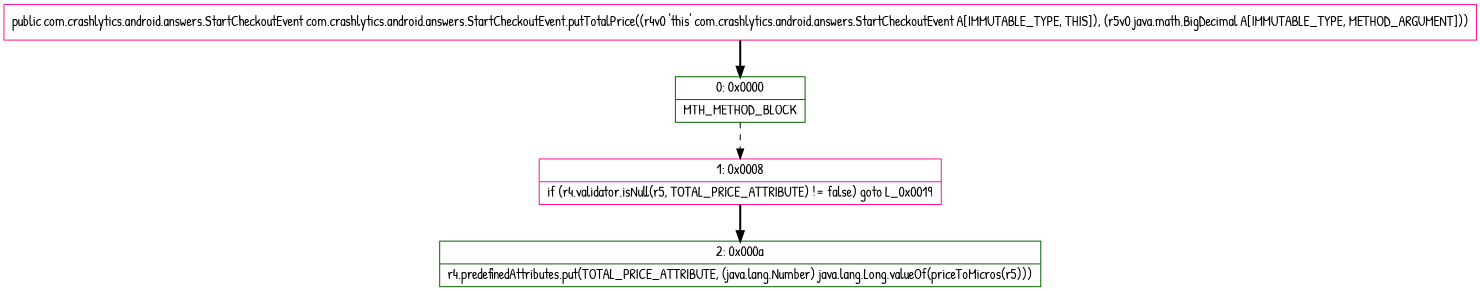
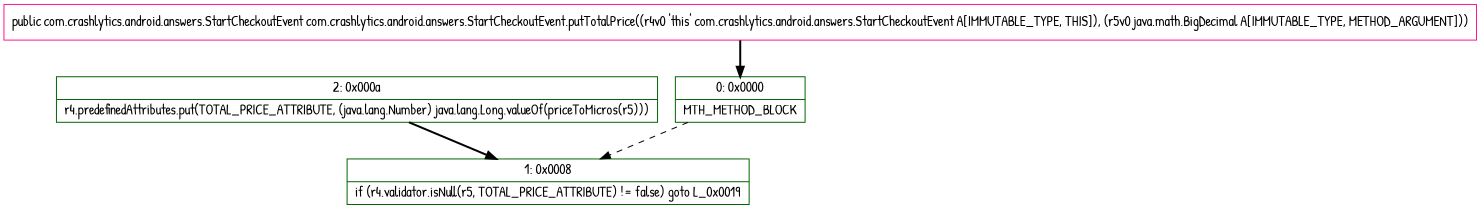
(740, 182) -> (548, 182)
(740, 218) -> (448, 139)
